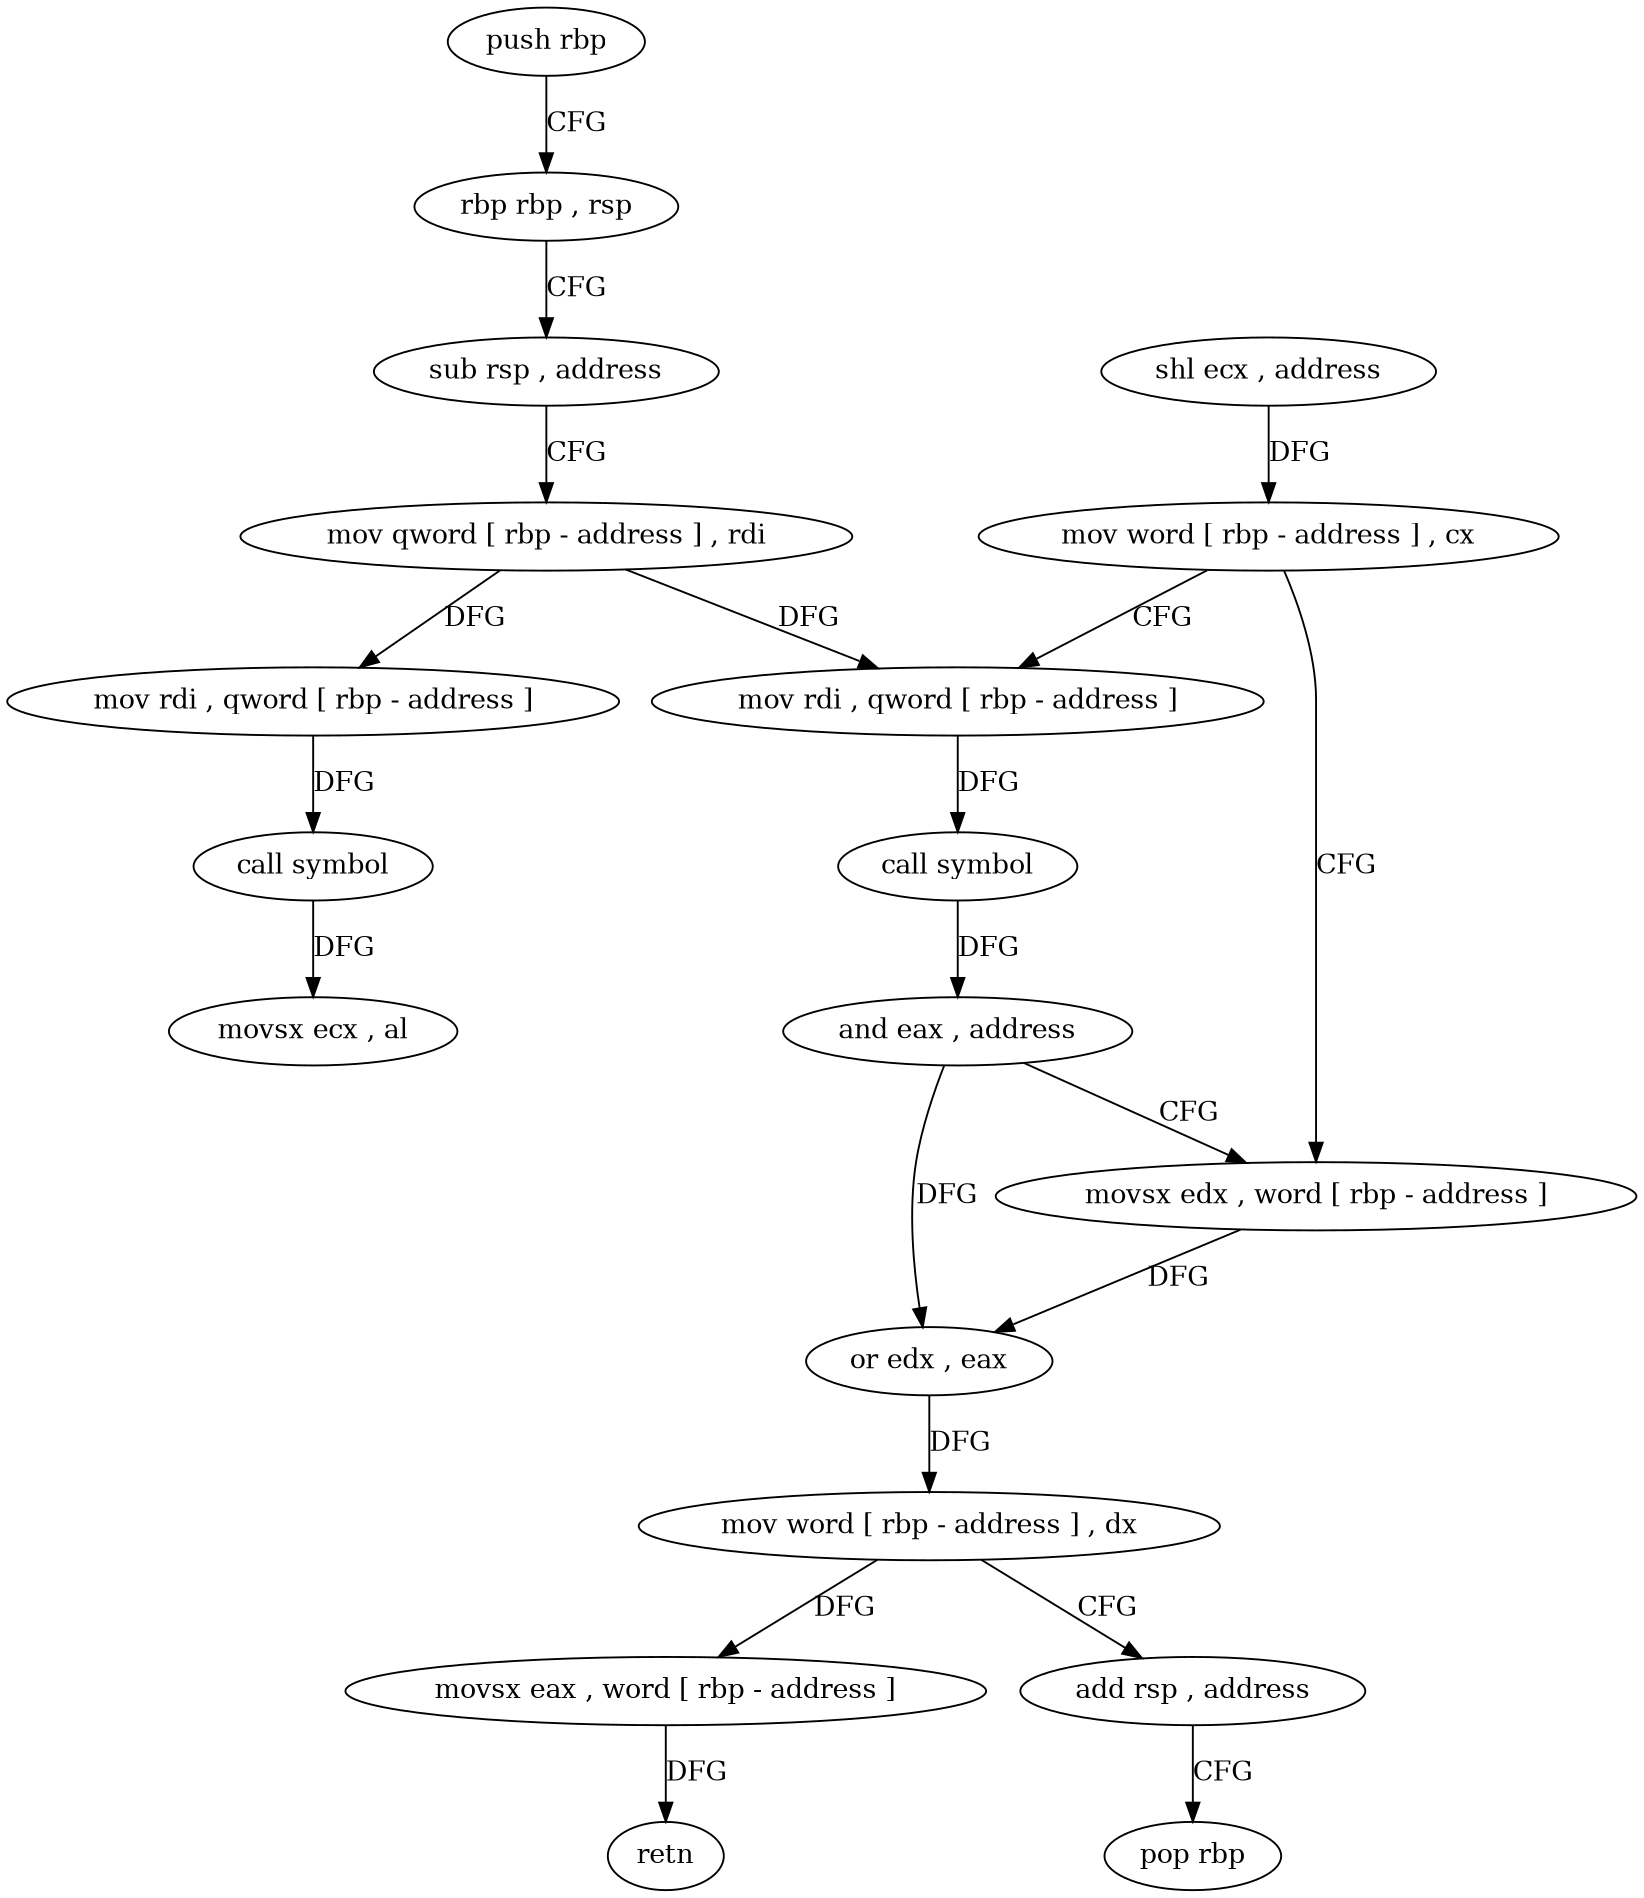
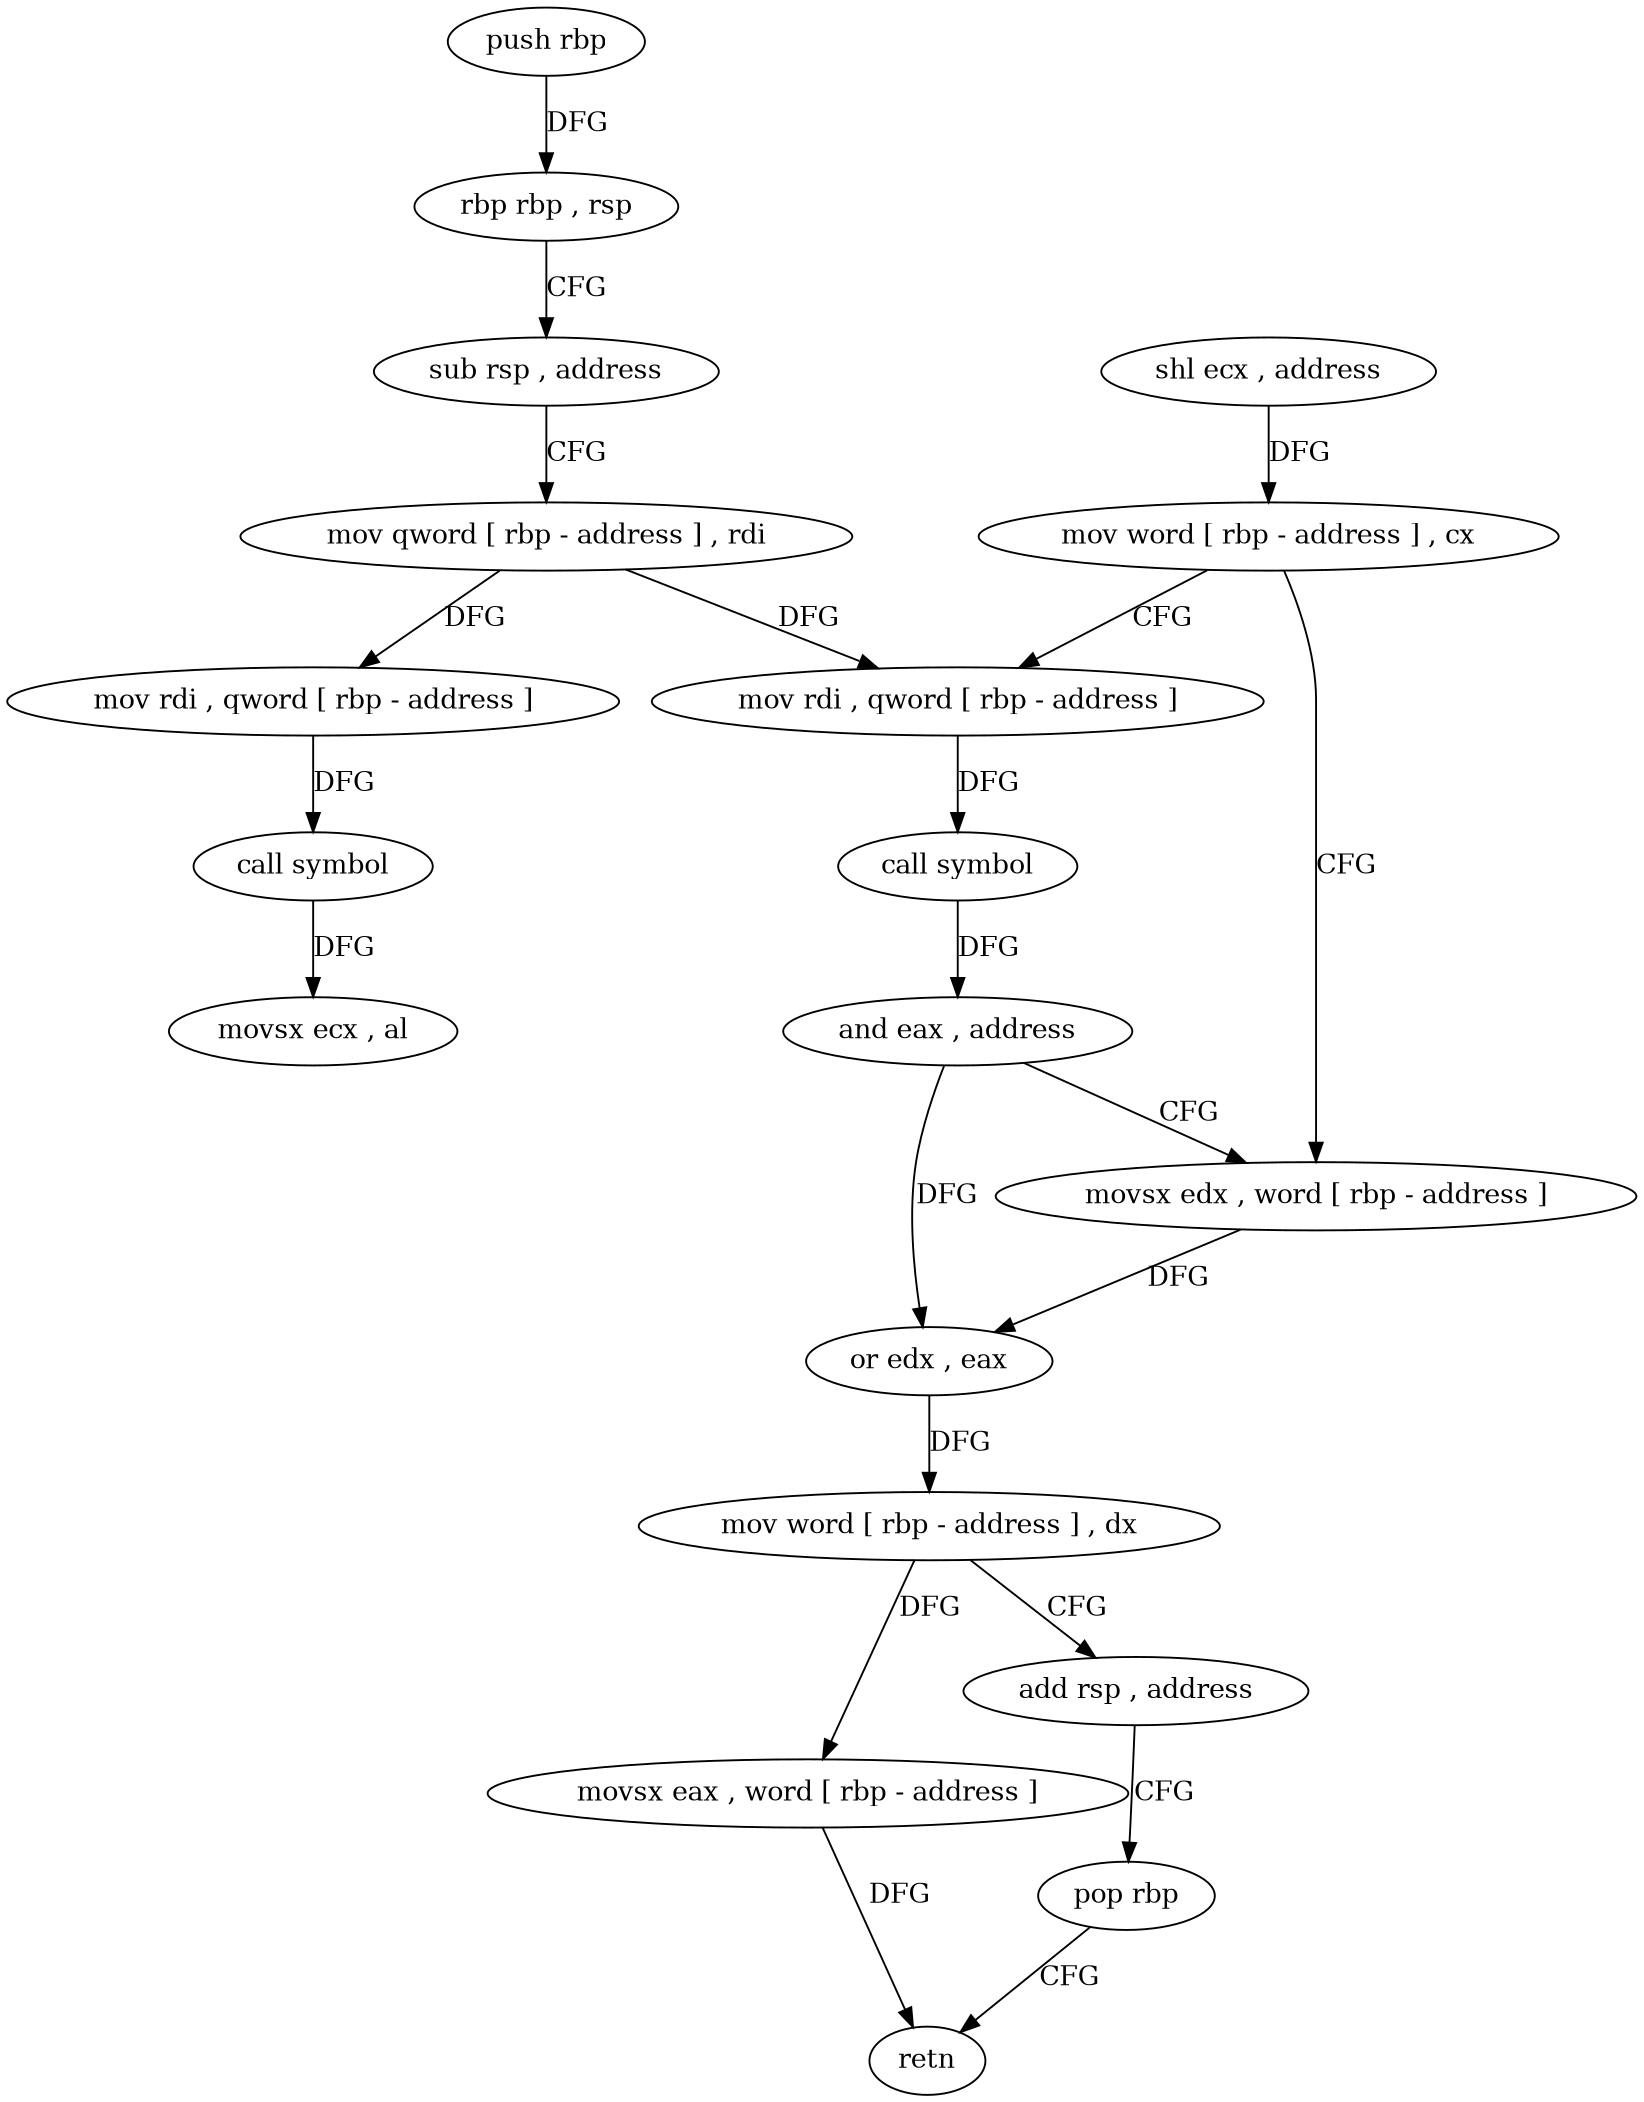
(577, 124) -> (578, 124)
none -> (1033, 1974)
